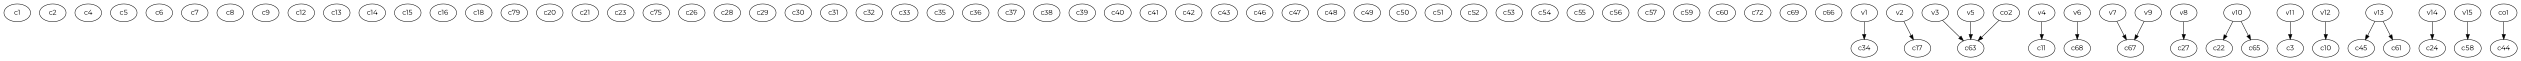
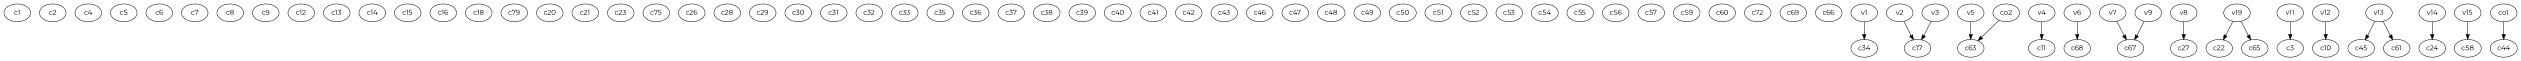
(2237, 13) -> (2237, 13)
(1951, 29) -> (1928, 28)
